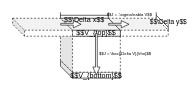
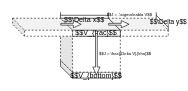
(96, 33) -> (96, 28)
